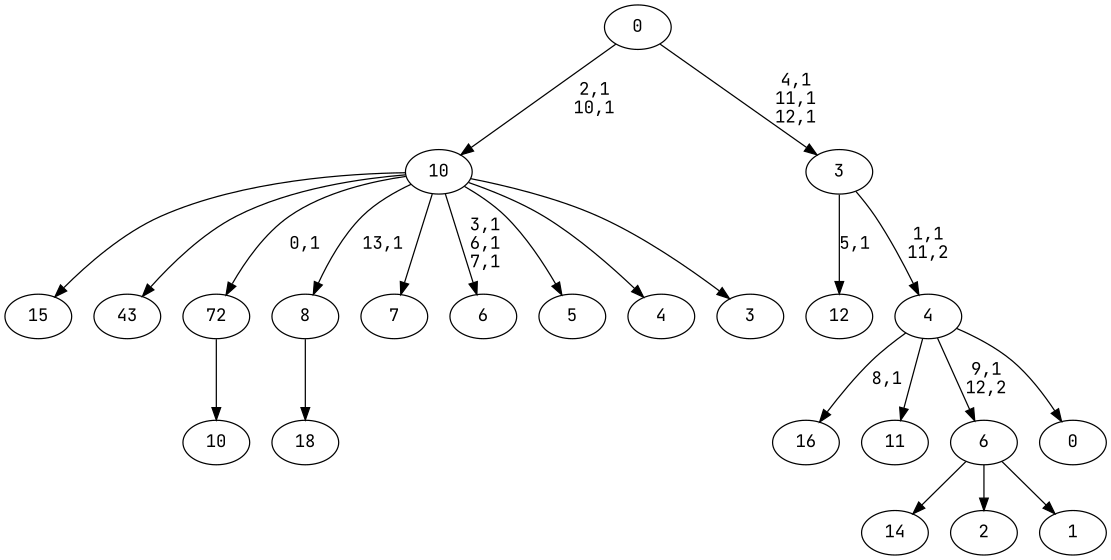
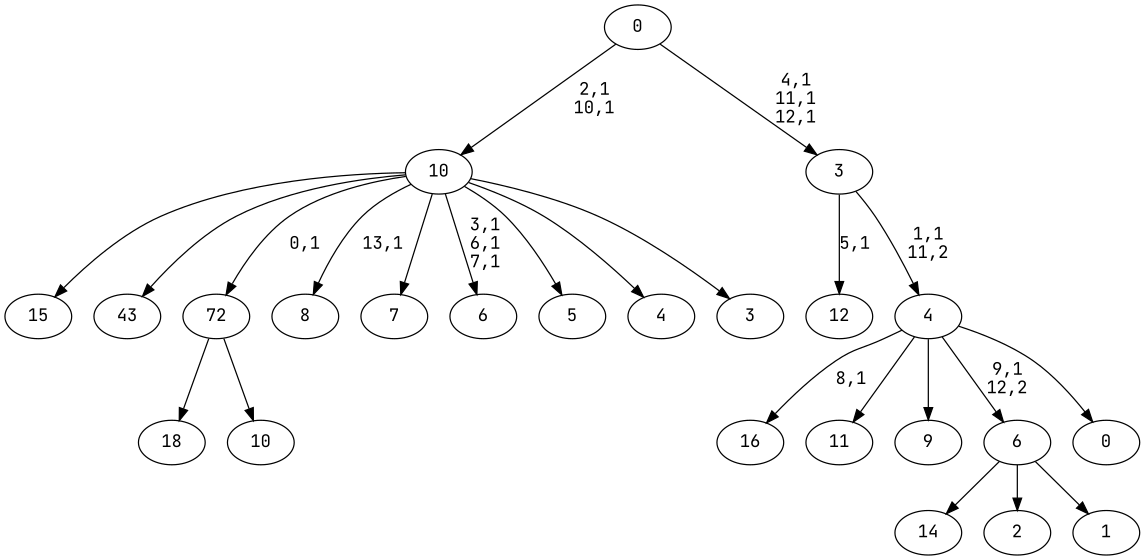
(305, 373) -> (196, 374)
none -> (928, 443)
